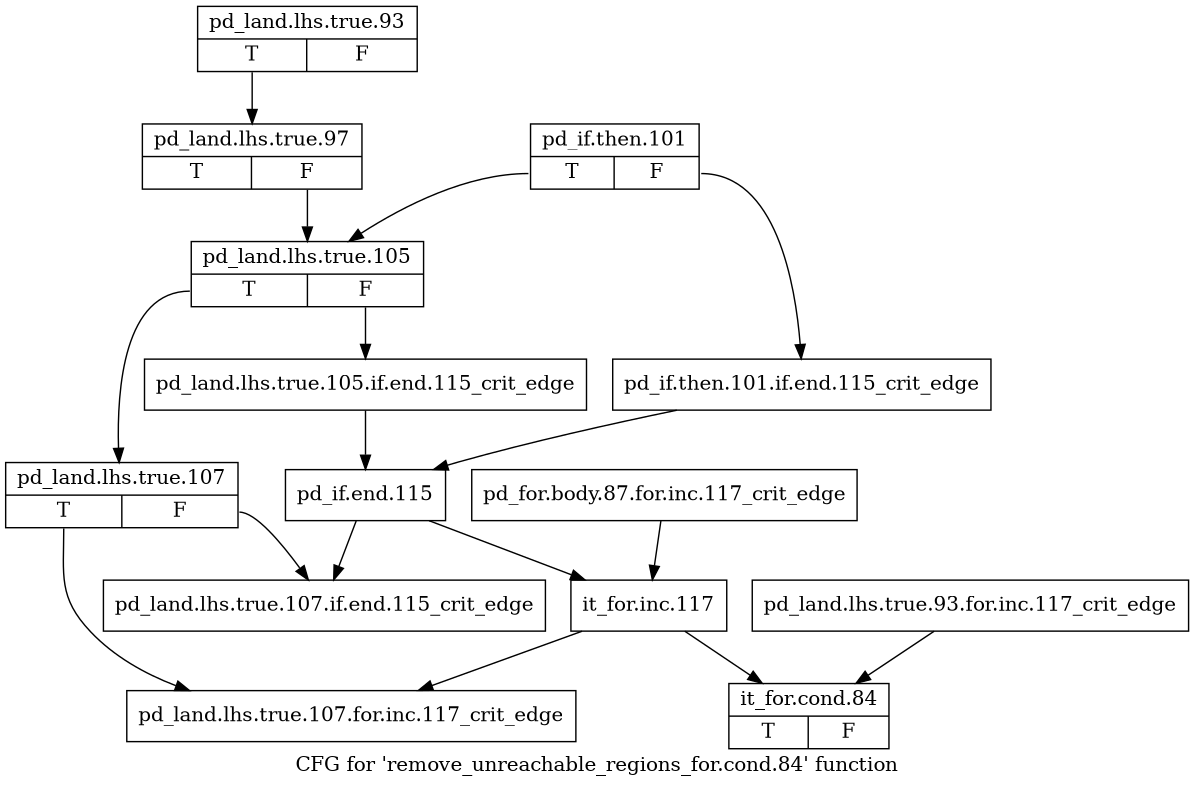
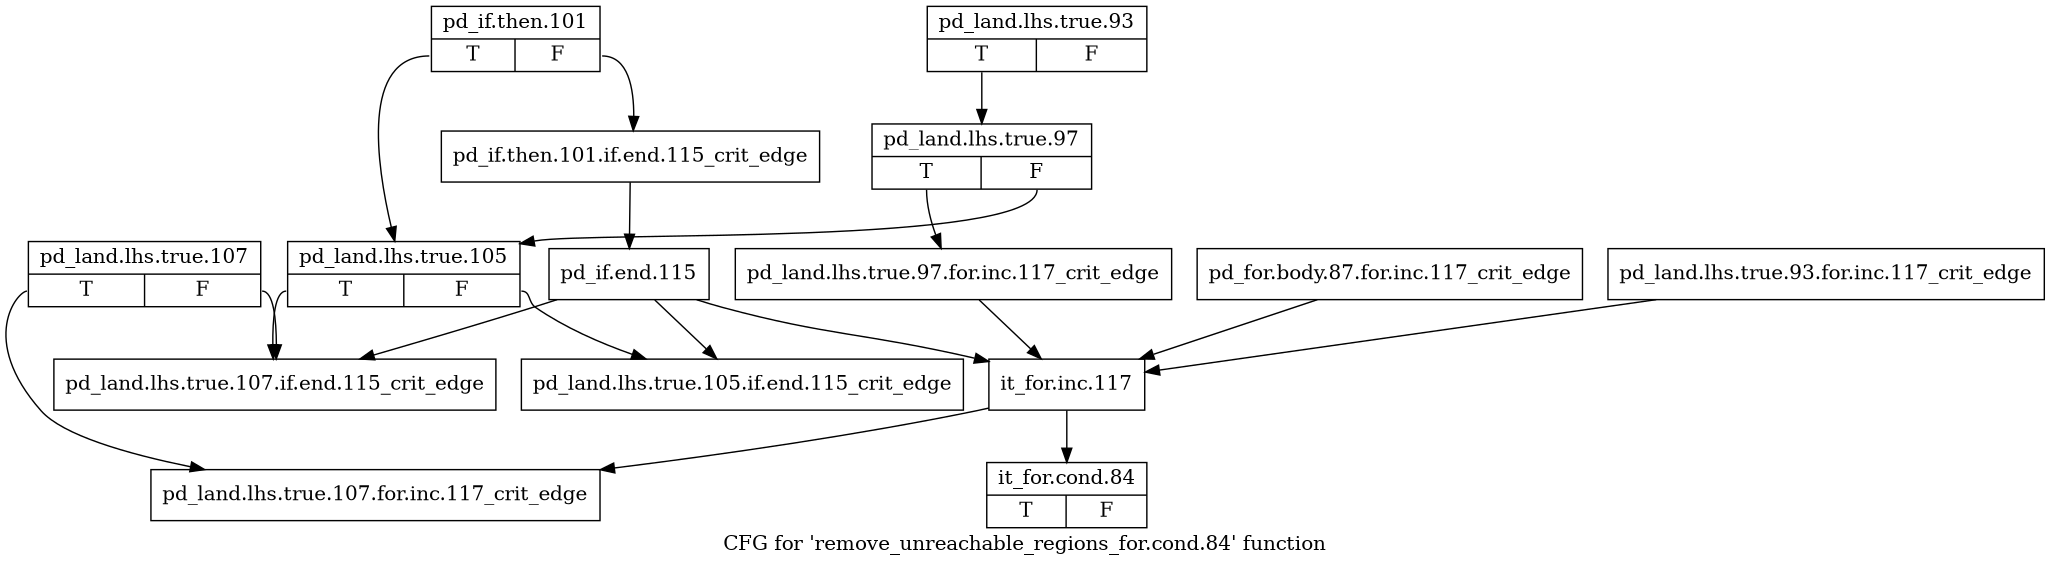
none -> (953, 274)
(127, 353) -> (274, 316)
(366, 433) -> (681, 324)
(901, 653) -> (1408, 335)
